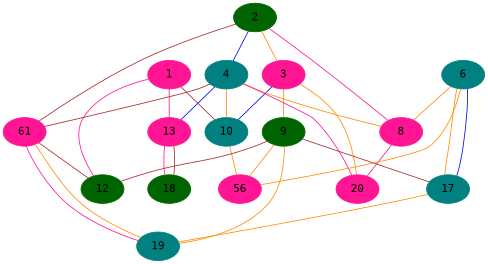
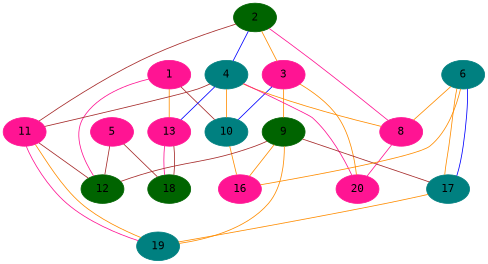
(169, 103) -> (169, 103)
(25, 132) -> (25, 132)
none -> (112, 132)
(240, 189) -> (240, 189)
